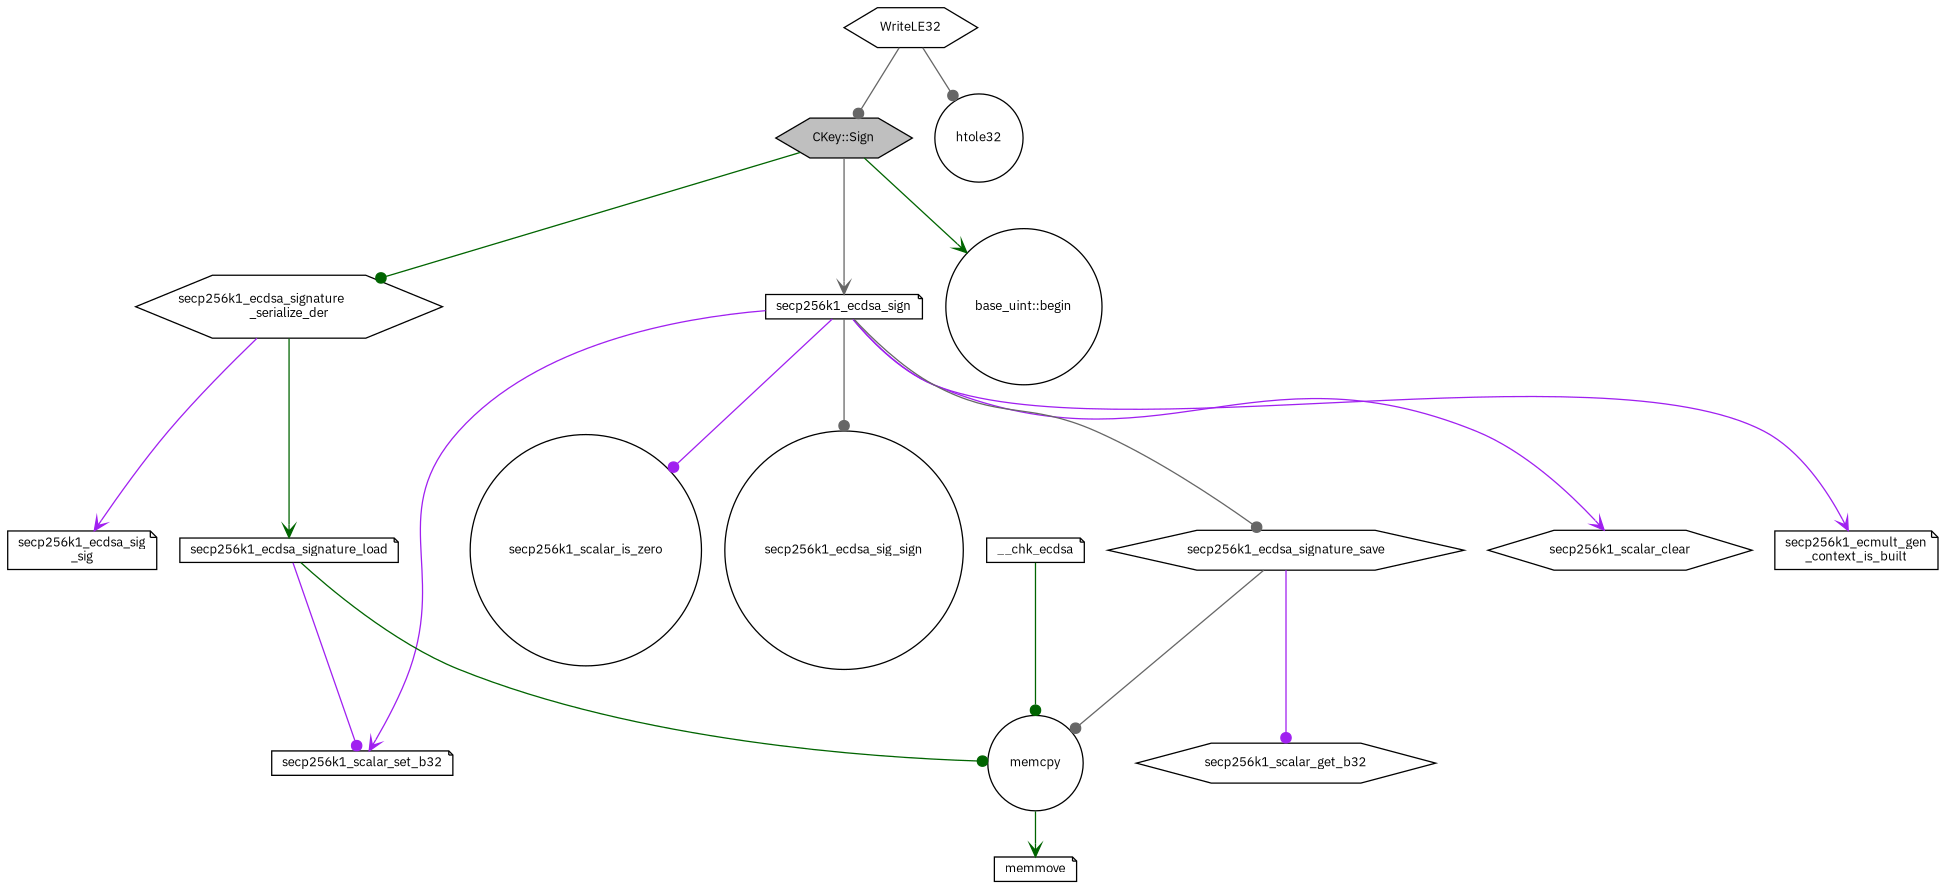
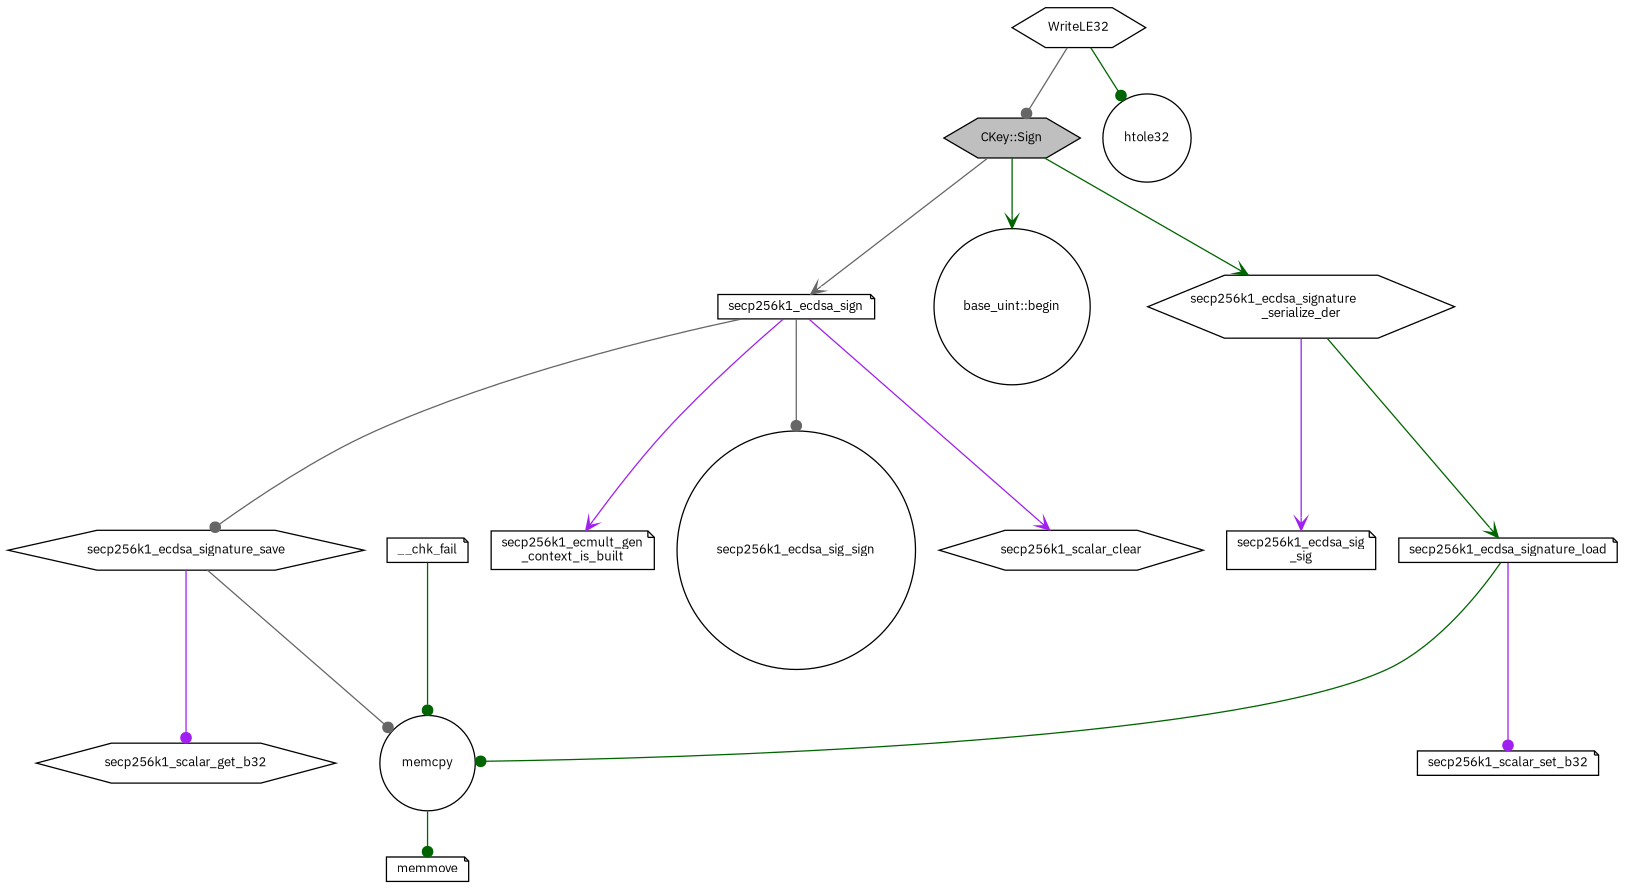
(936, 69) -> (1104, 69)
(593, 214) -> (1141, 213)
(462, 428) -> none
(586, 550) -> none
(1035, 550) -> (428, 550)
(1035, 828) -> (428, 829)
